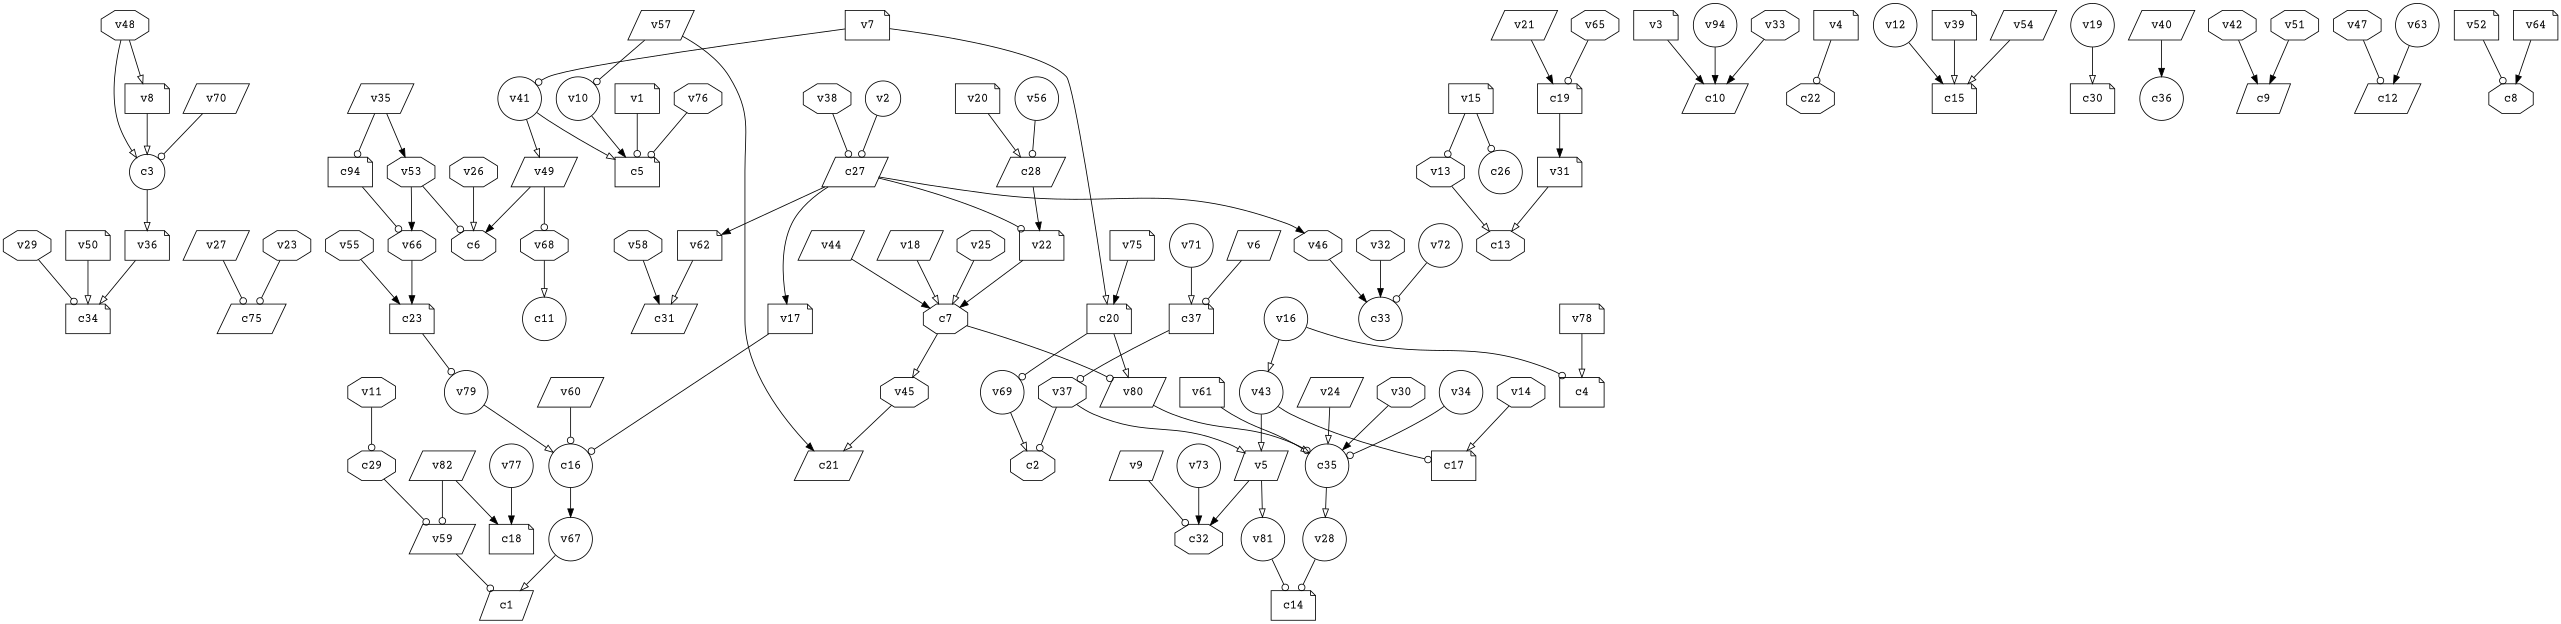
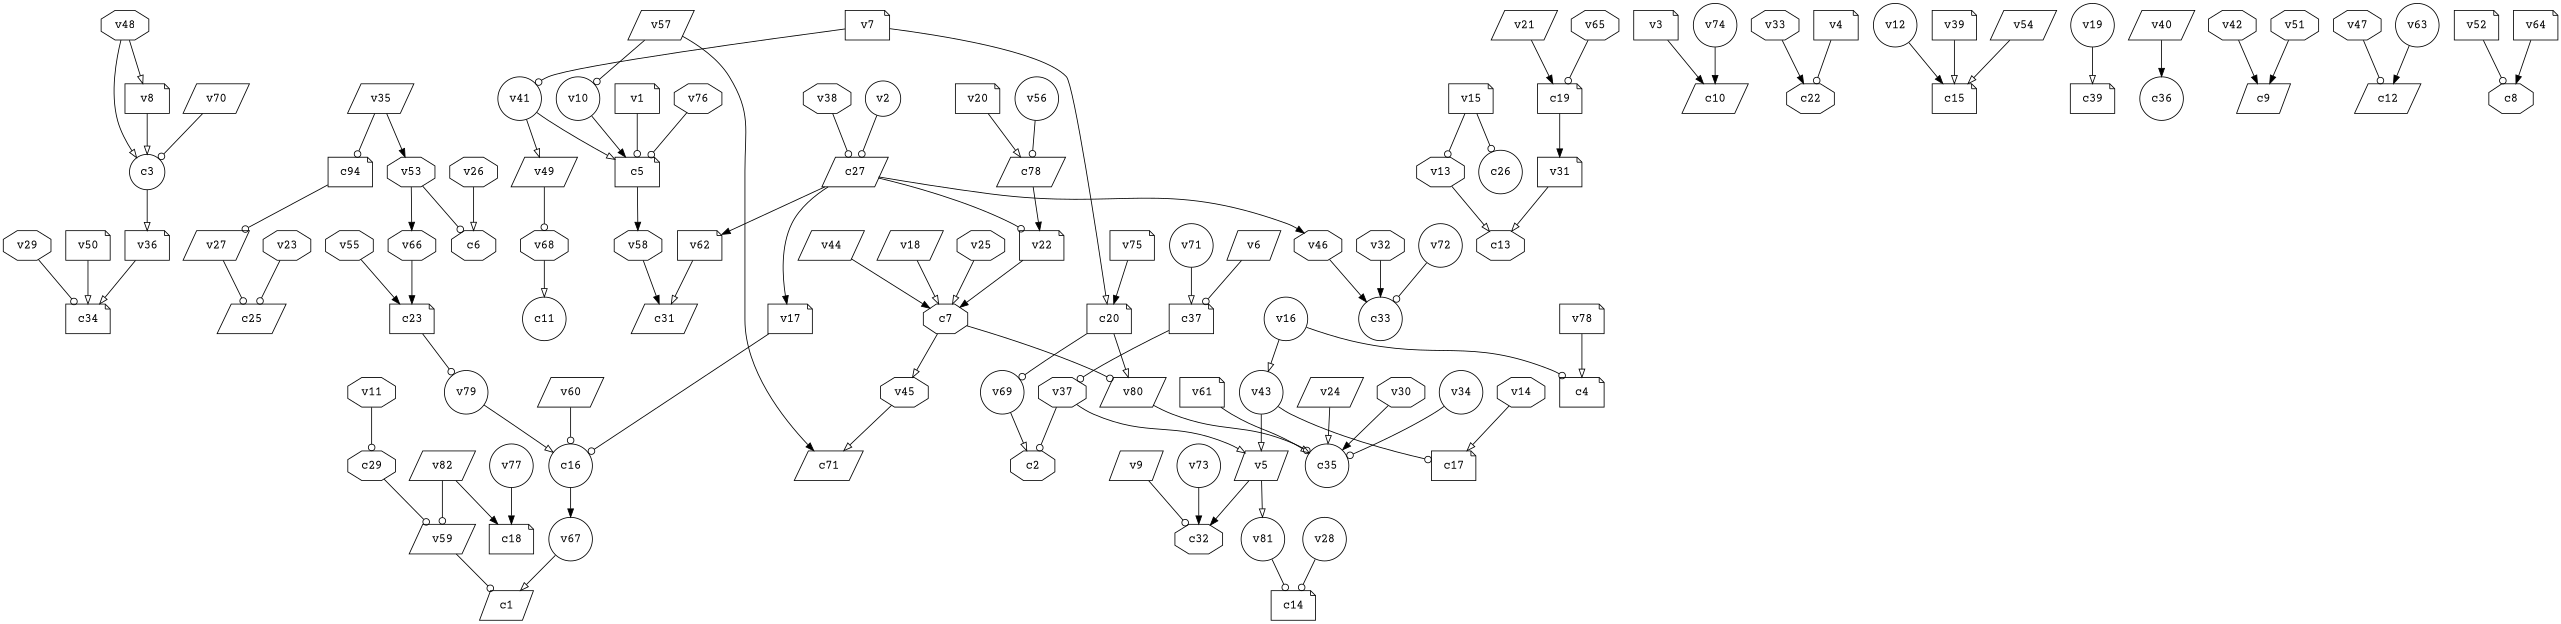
(1715, 25) -> (1715, 25)
(1748, 58) -> (1791, 58)
(2093, 99) -> (2093, 99)
(1031, 172) -> (1031, 172)
none -> (638, 205)
(379, 207) -> (288, 206)
(511, 207) -> none
(252, 319) -> (252, 319)
(829, 466) -> (829, 466)
(1326, 498) -> none
